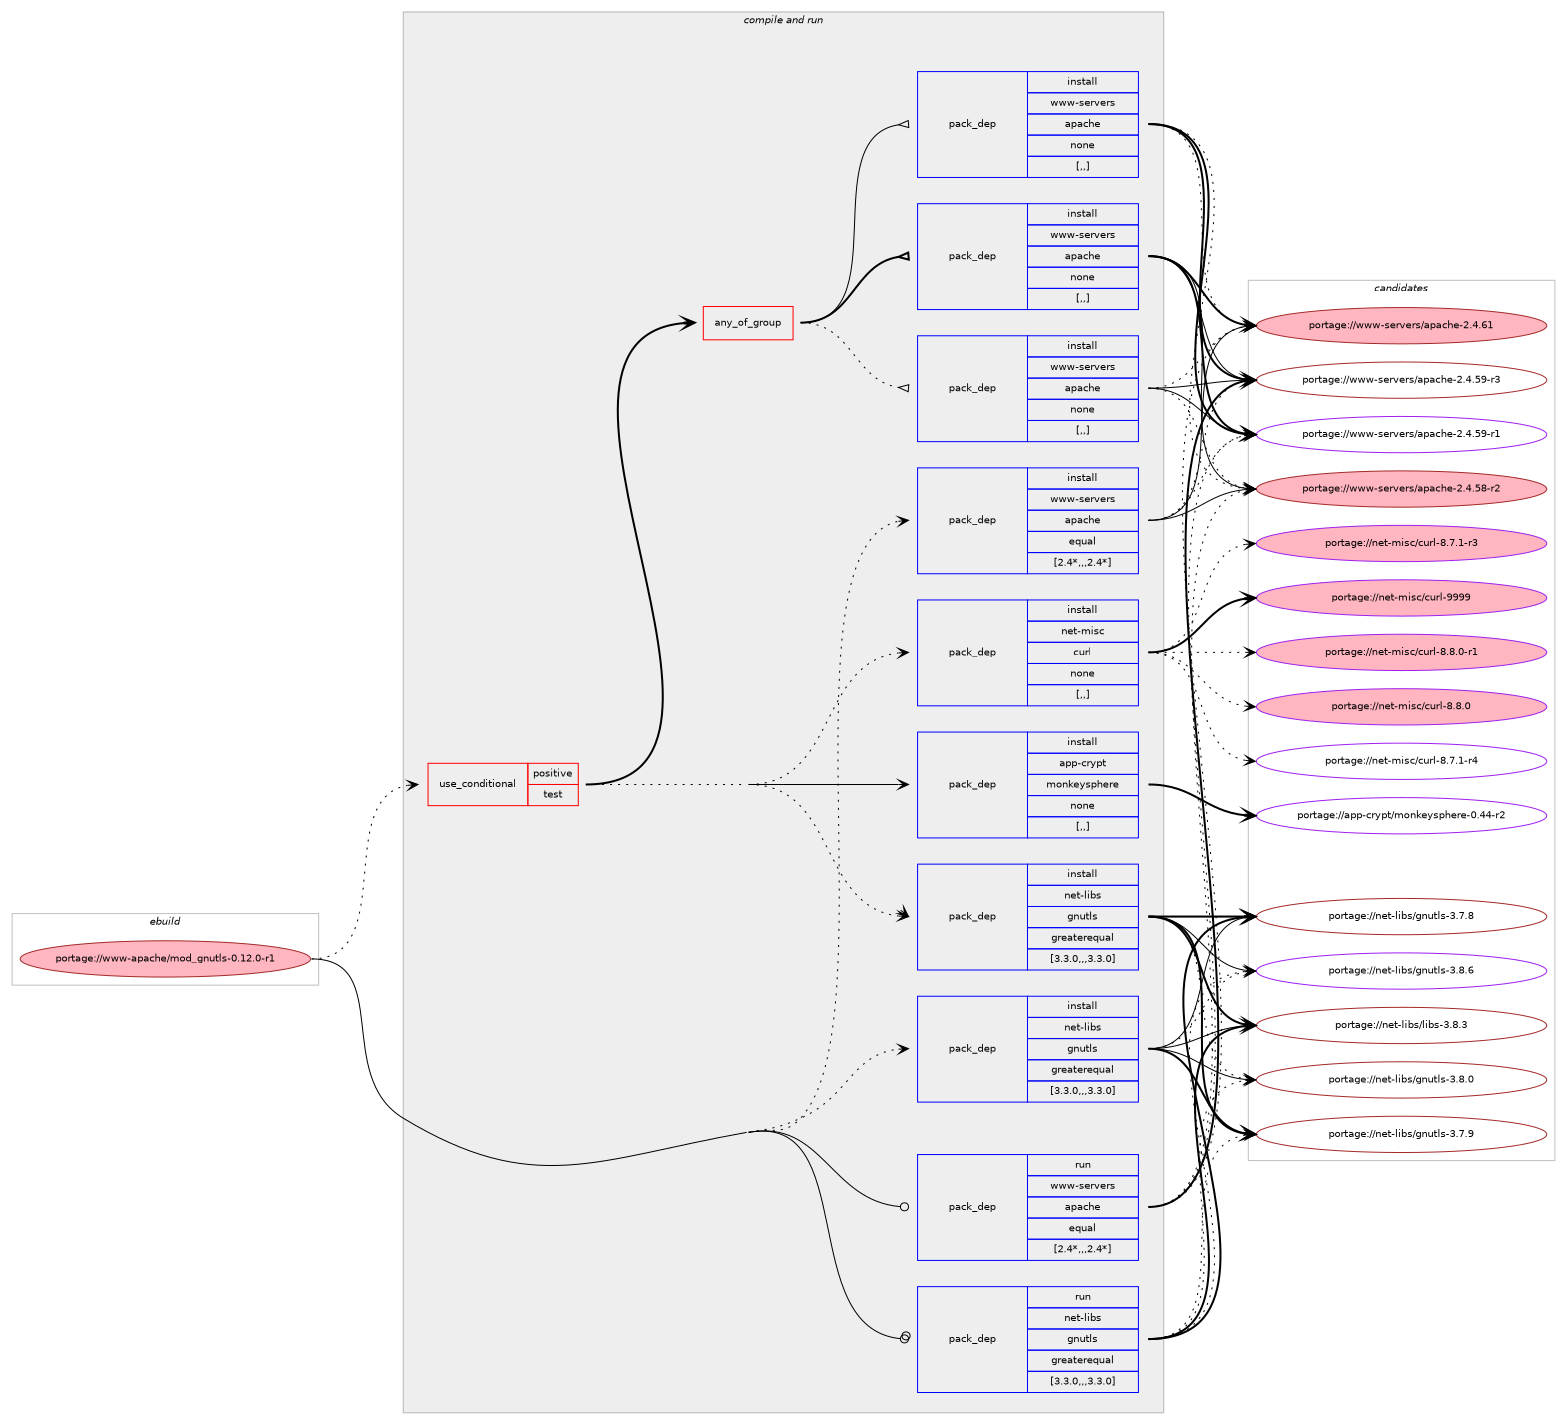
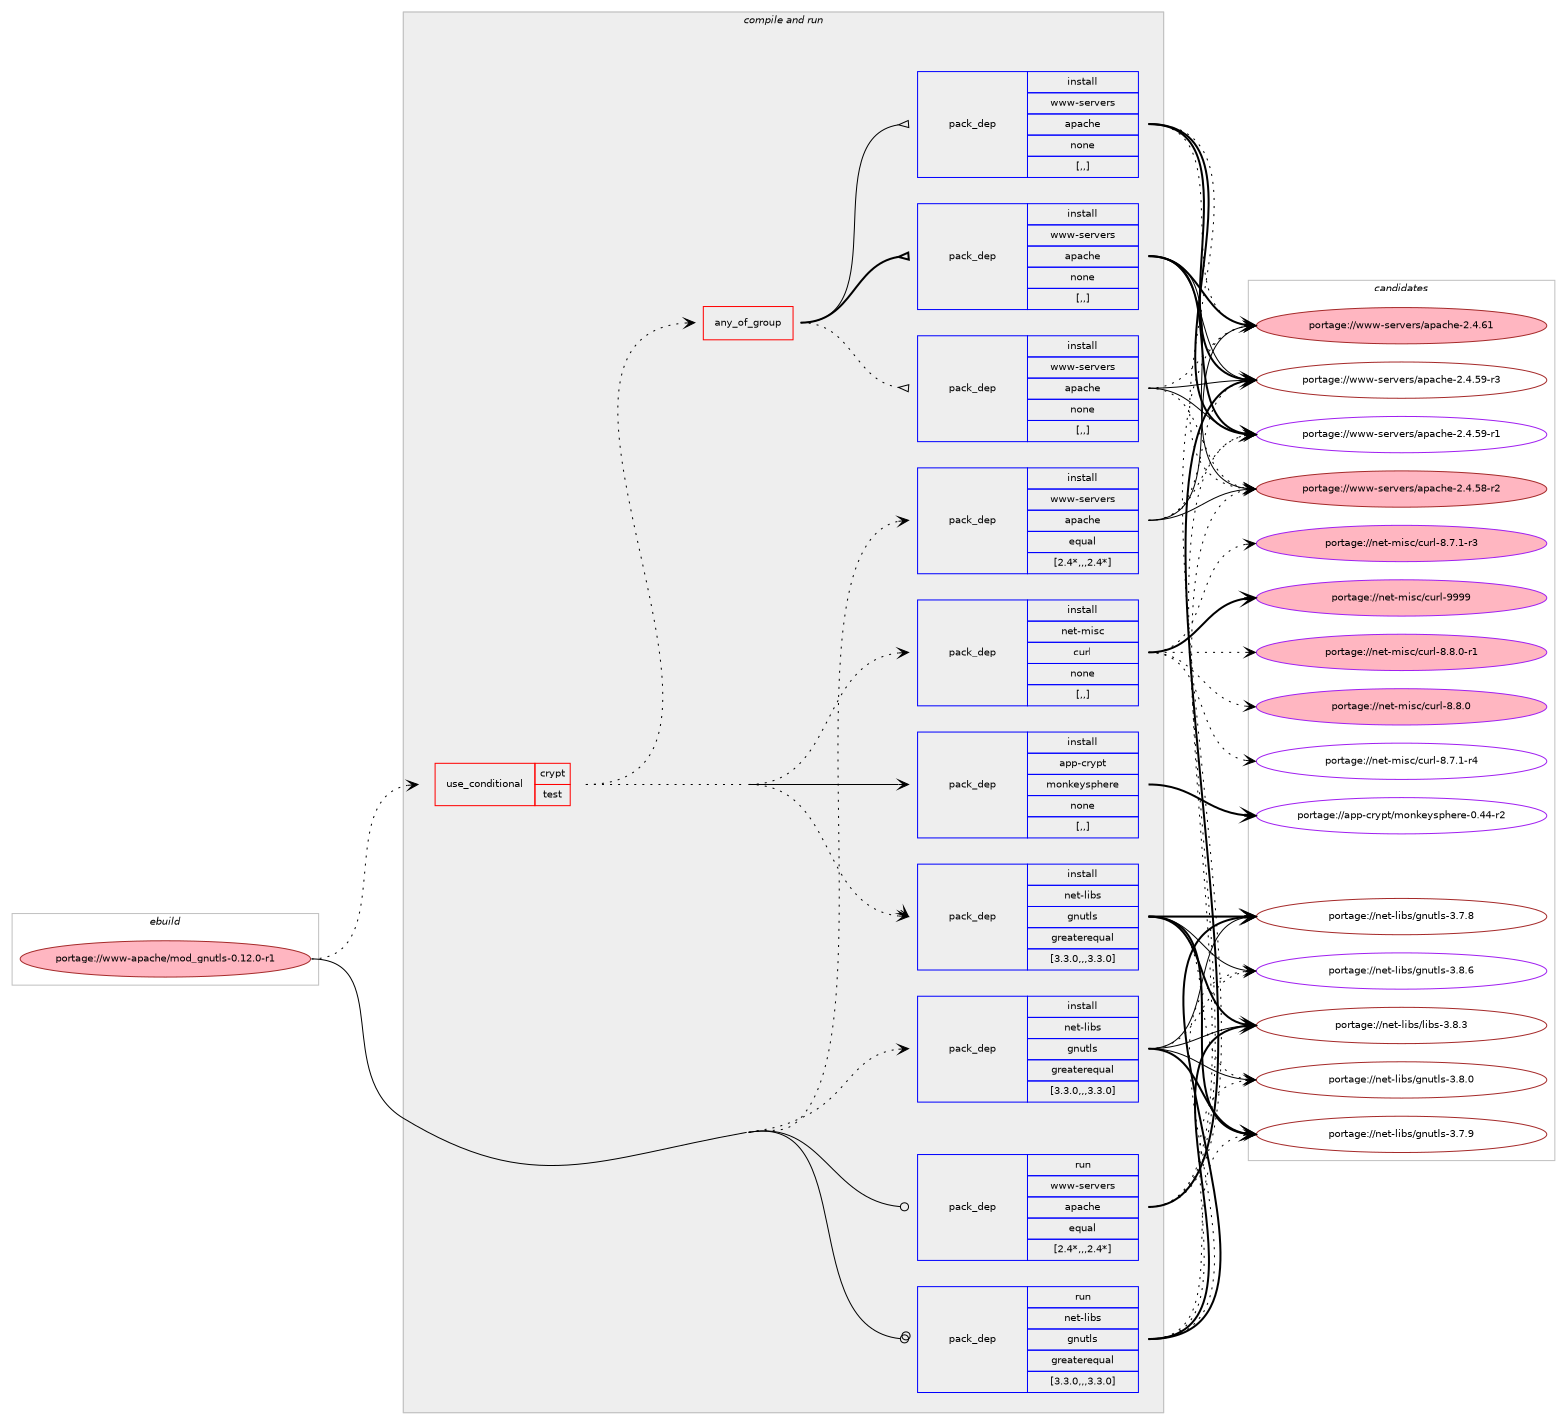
(641, 559) -> (641, 559)
(553, 773) -> (553, 773)
